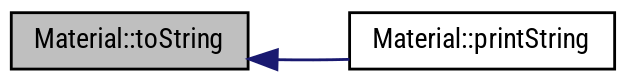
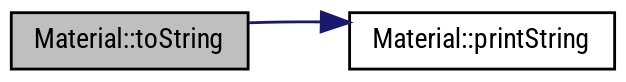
(314, 60) -> (285, 22)
